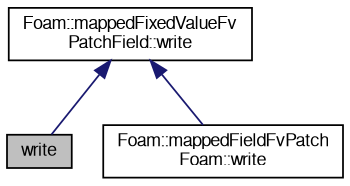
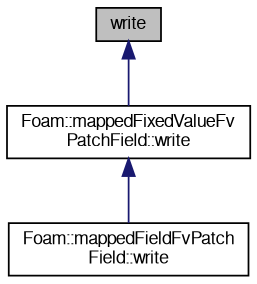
(75, 105) -> (129, 82)
(223, 151) -> (129, 249)
